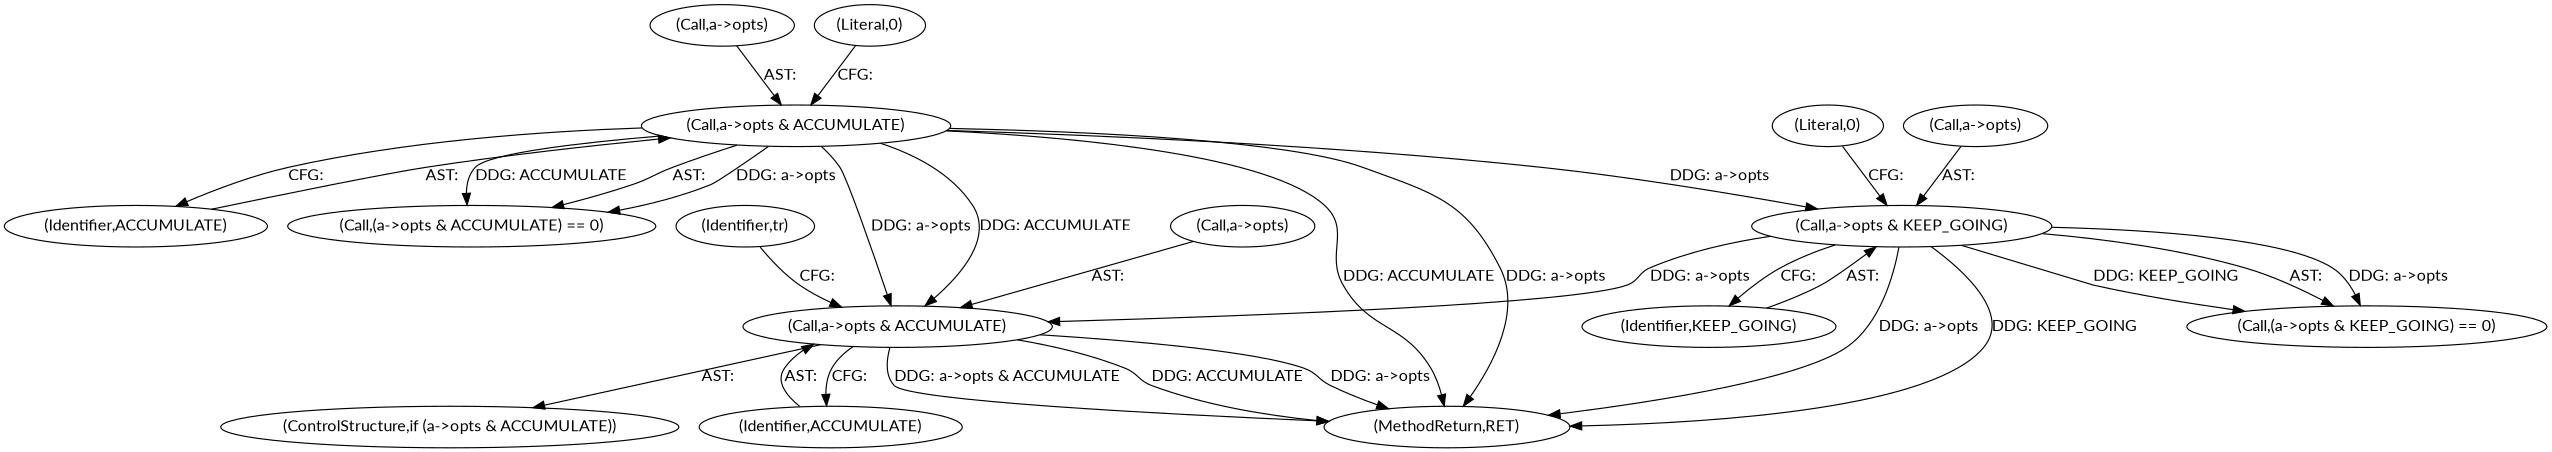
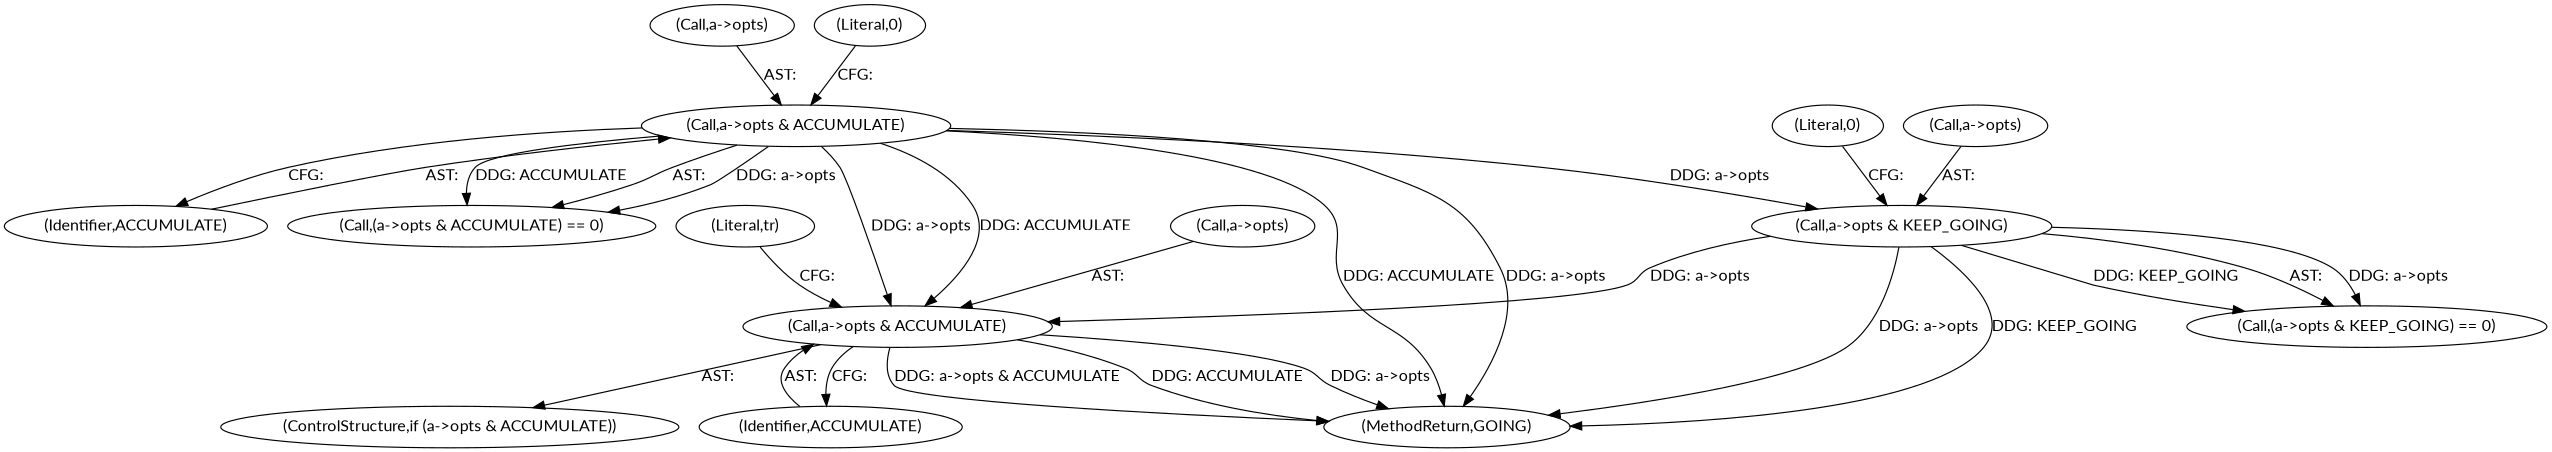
(745, 226) -> (745, 226)
(1709, 327) -> none
(1447, 427) -> (1447, 427)
